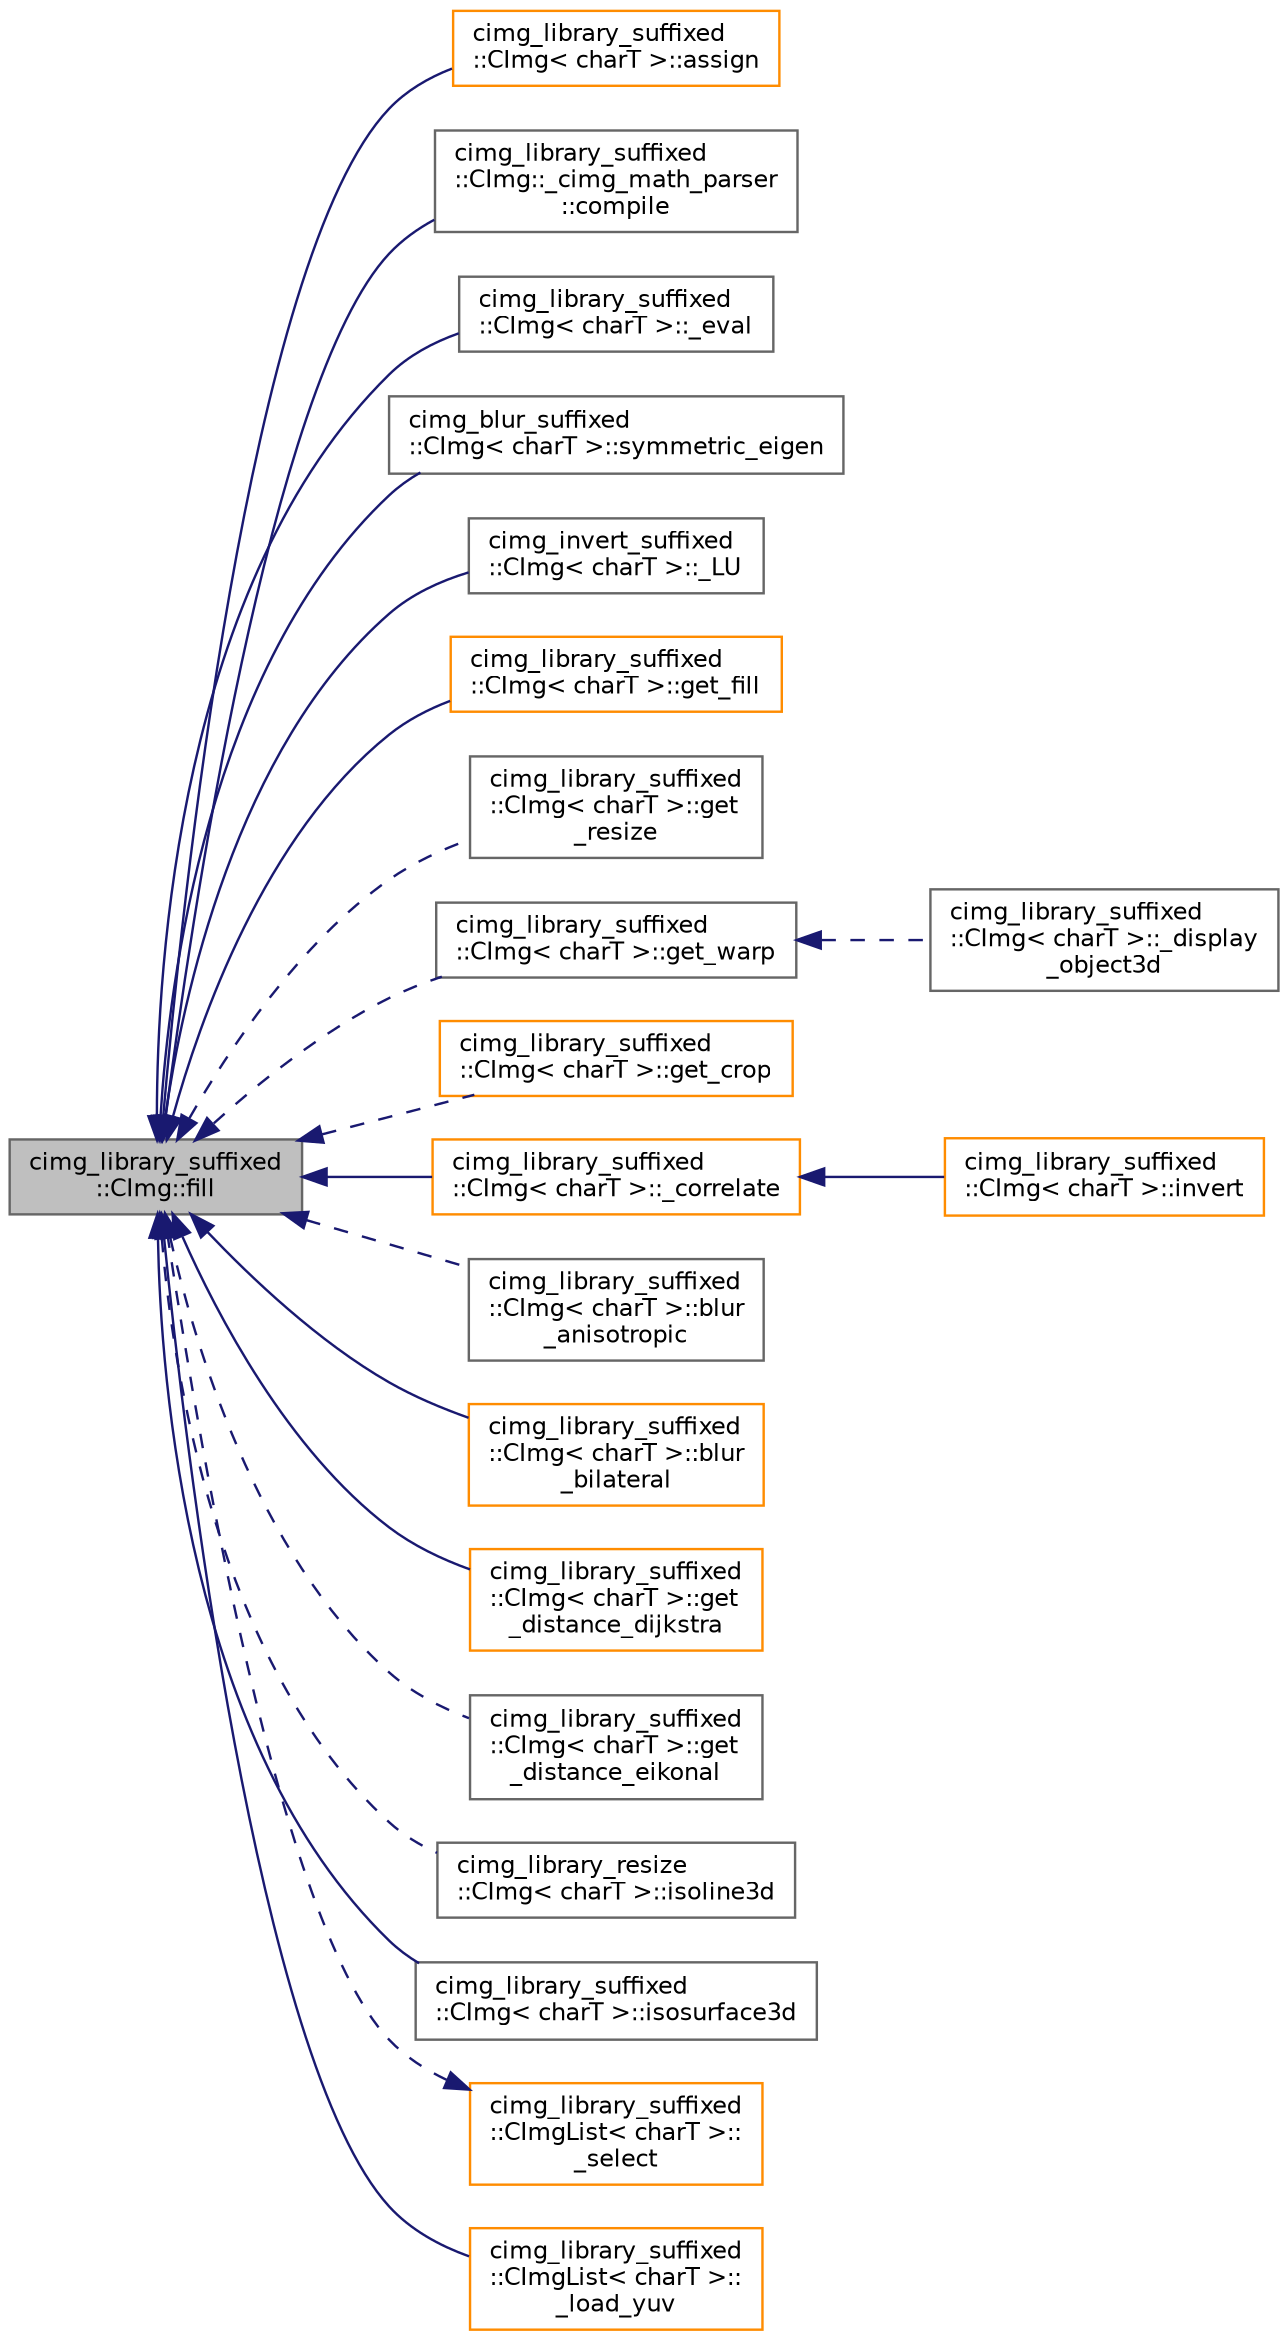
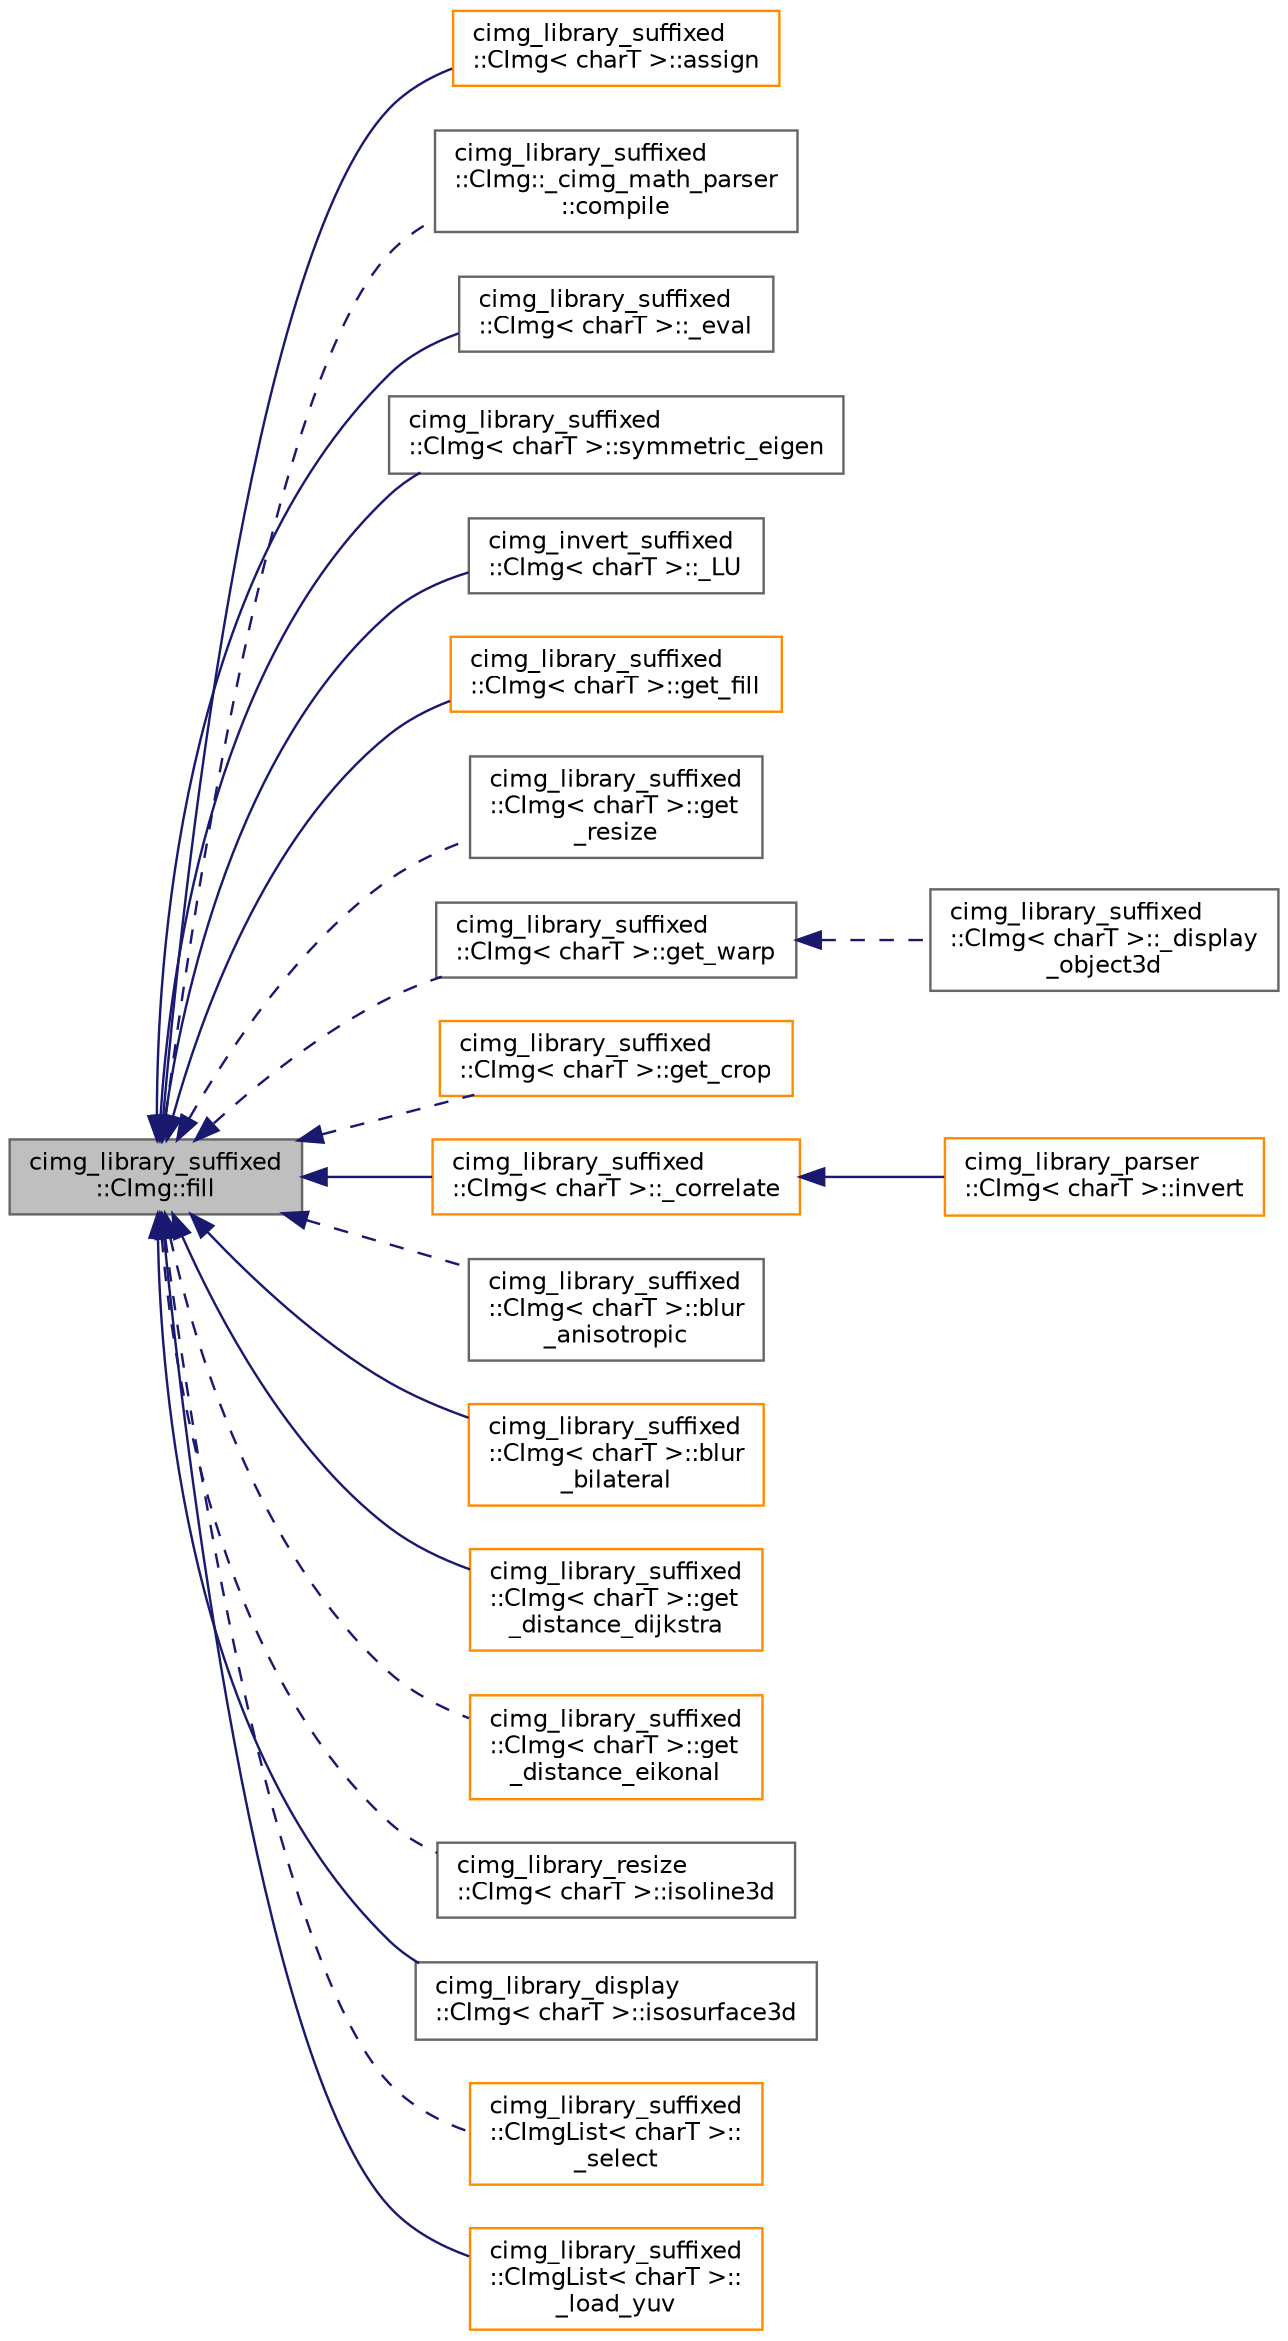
(616, 435) -> (616, 435)
(246, 646) -> (246, 646)
(1104, 1177) -> (1104, 1177)
(250, 1672) -> (230, 1623)
(616, 1747) -> (616, 1747)
(616, 2001) -> (616, 2001)
